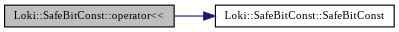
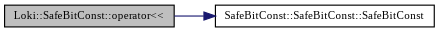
(305, 16) -> (325, 16)
